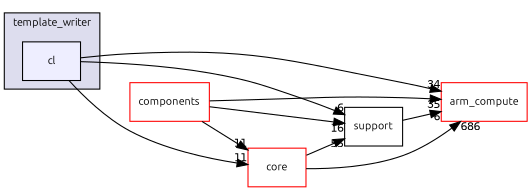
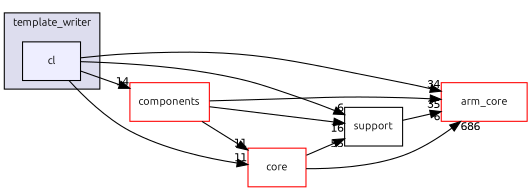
none -> (93, 75)
(484, 102) -> (484, 102)
